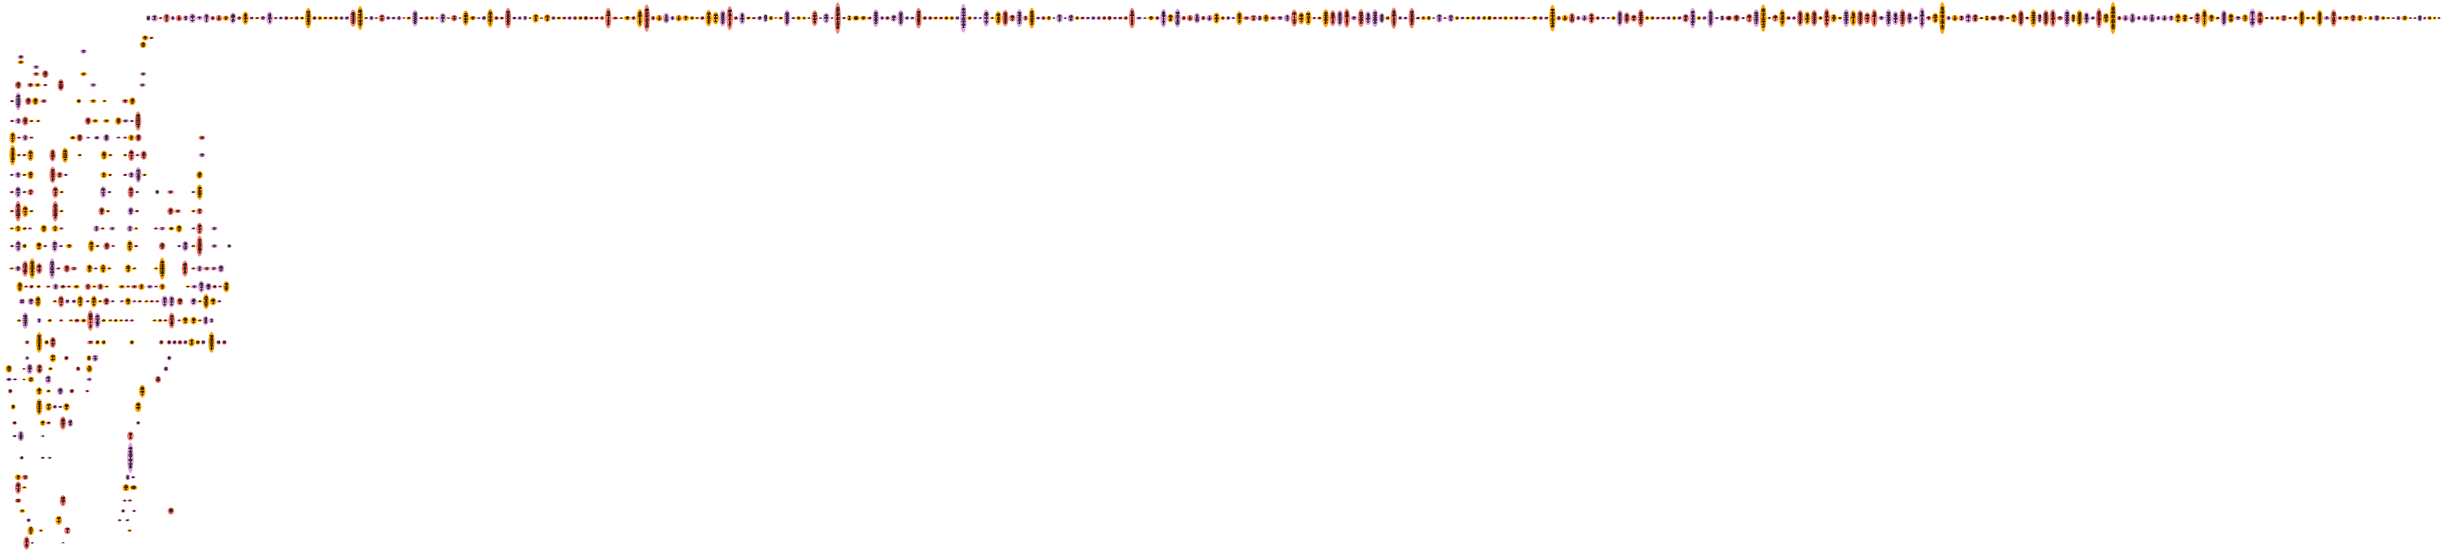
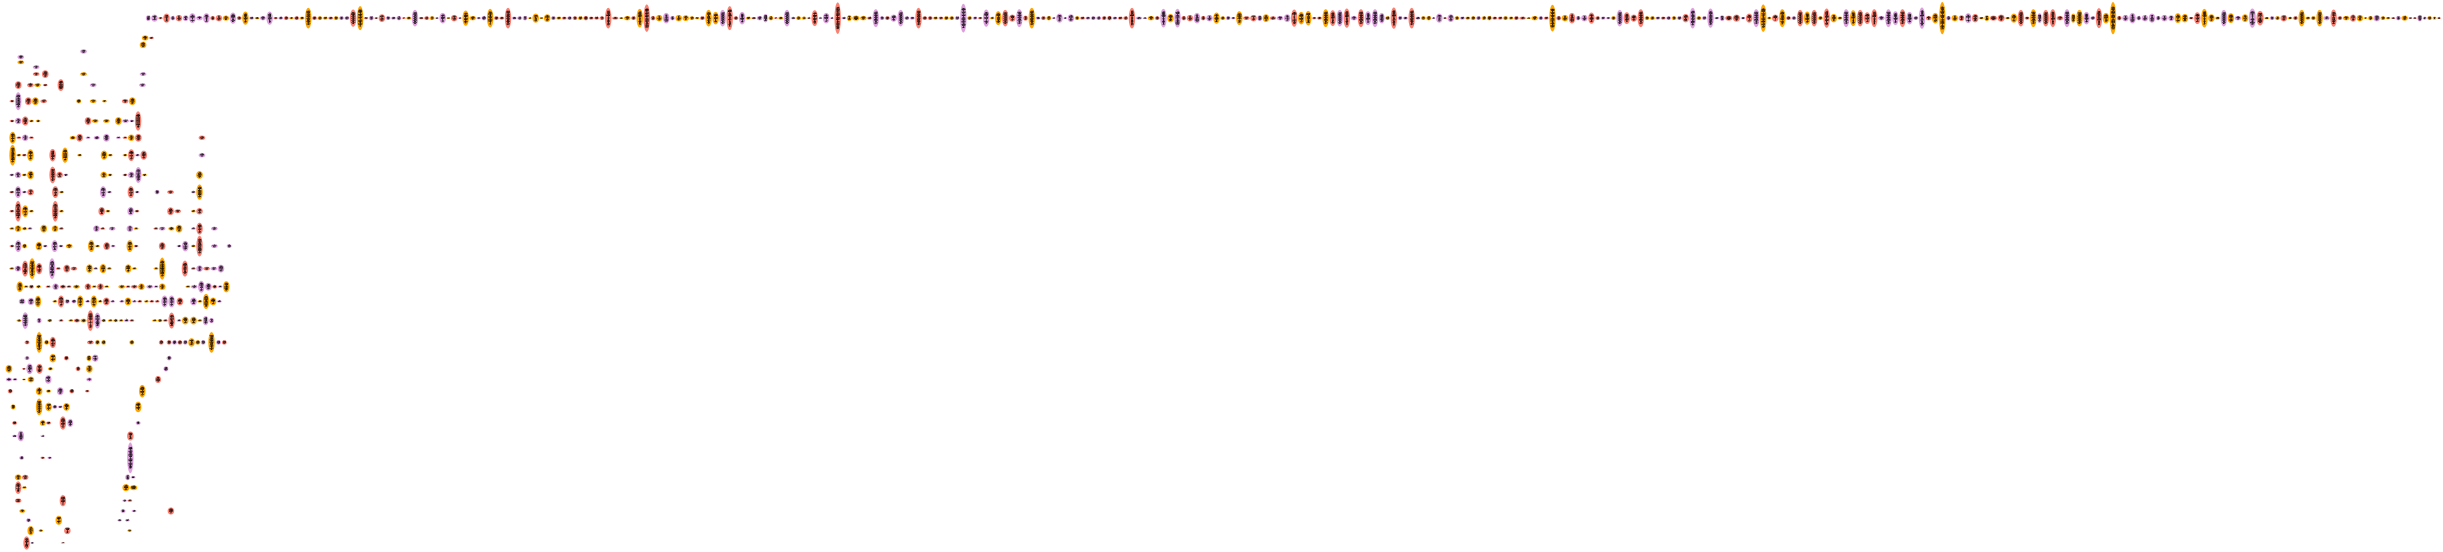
(980, 18) -> (980, 18)
(26, 287) -> (26, 287)
